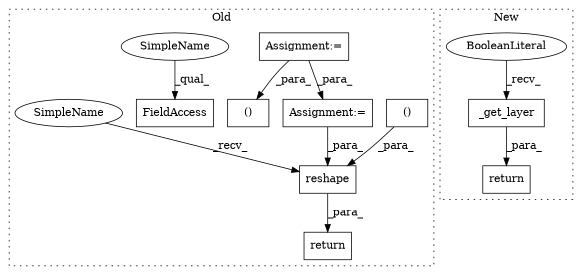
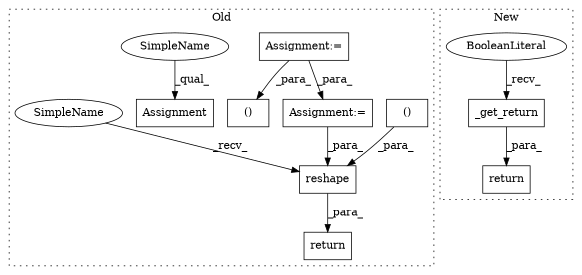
(175, 113) -> (175, 113)
(506, 113) -> (506, 113)
